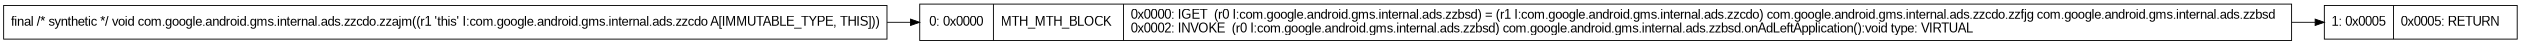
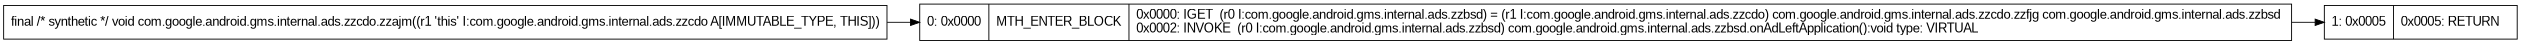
(1056, 22) -> (1059, 22)
